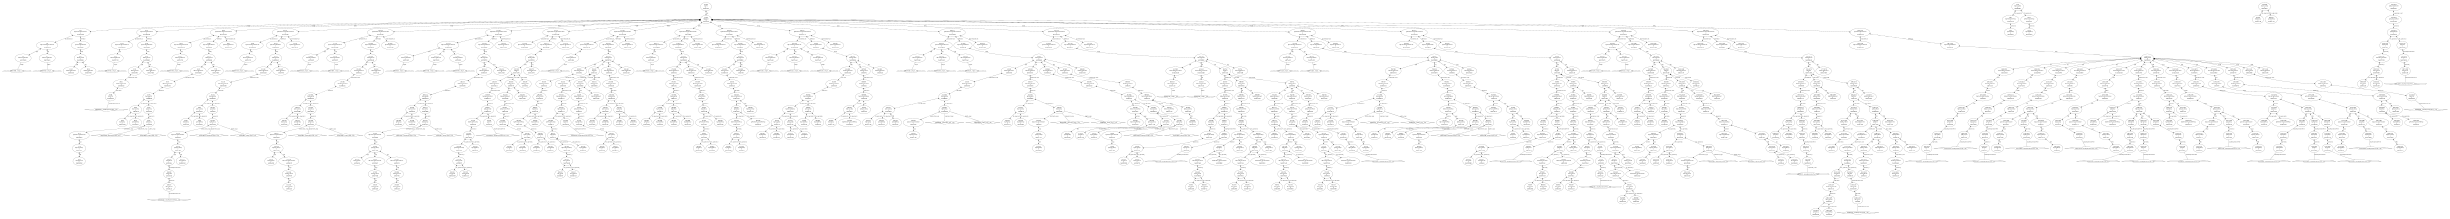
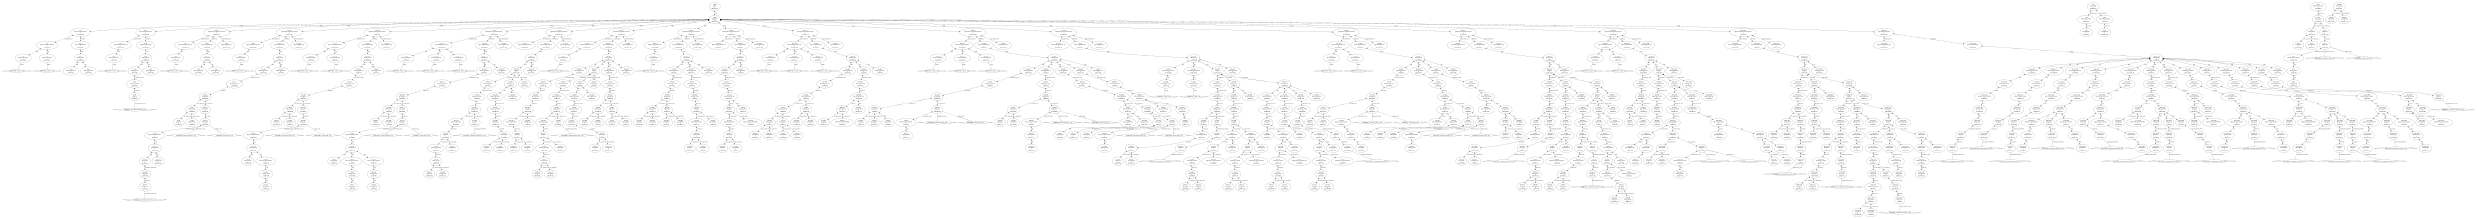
(844, 77) -> (841, 77)
(183, 78) -> none
none -> (1845, 103)
